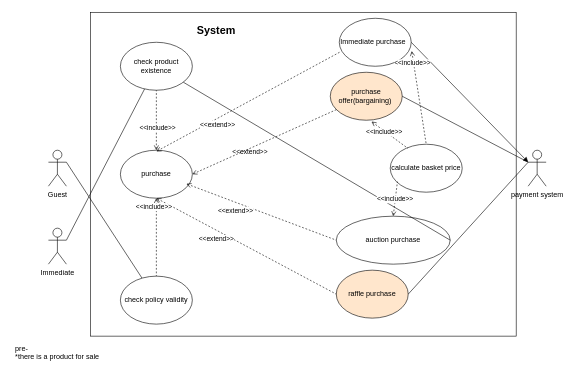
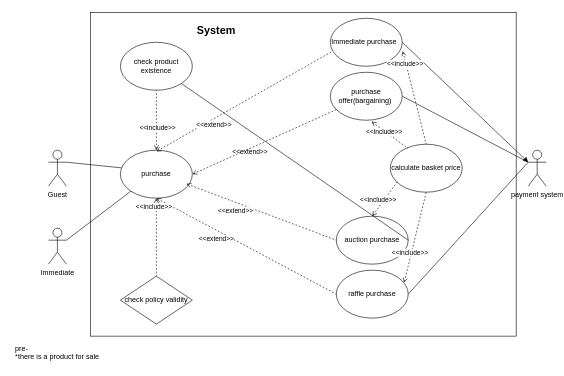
(375, 42) -> (366, 42)
(366, 96) -> (366, 96)
(106, 164) -> (98, 216)
(105, 221) -> (94, 165)
none -> (415, 238)
(393, 240) -> (372, 240)
(372, 294) -> (372, 294)
(156, 300) -> (156, 300)
